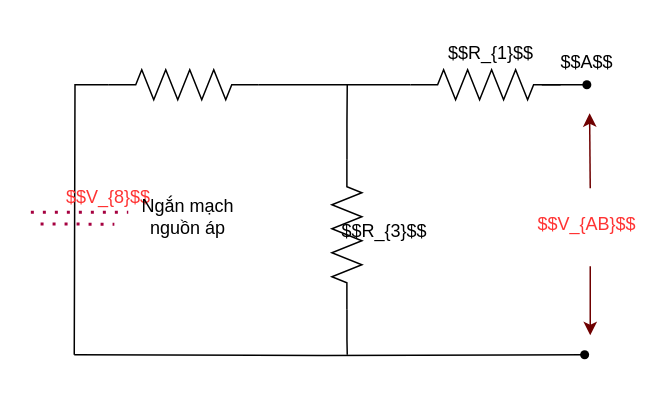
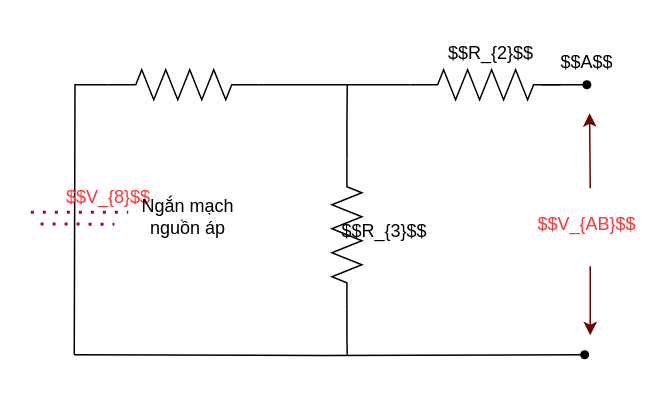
(491, 53) -> (491, 53)
